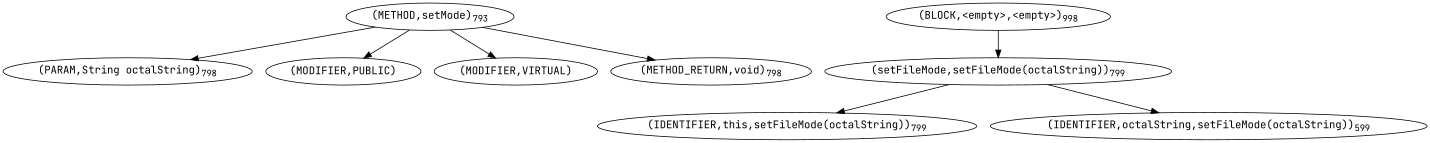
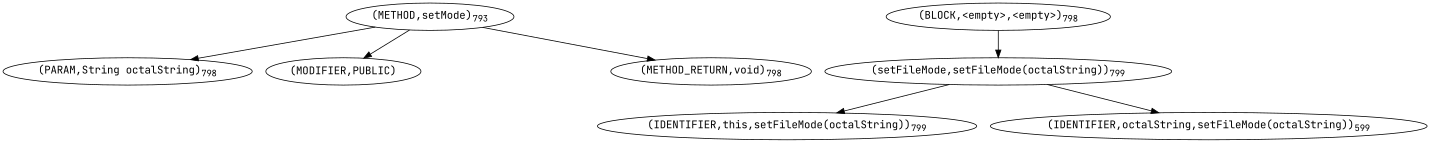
(1070, 16) -> (1070, 16)
(516, 71) -> none
